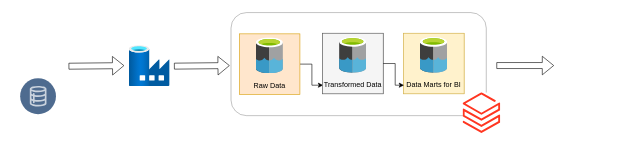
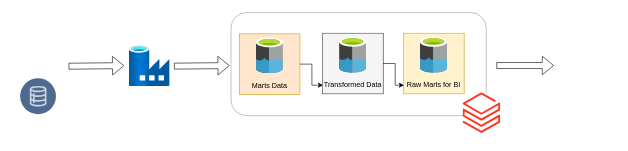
(269, 86) -> (269, 86)
(434, 86) -> (434, 86)
